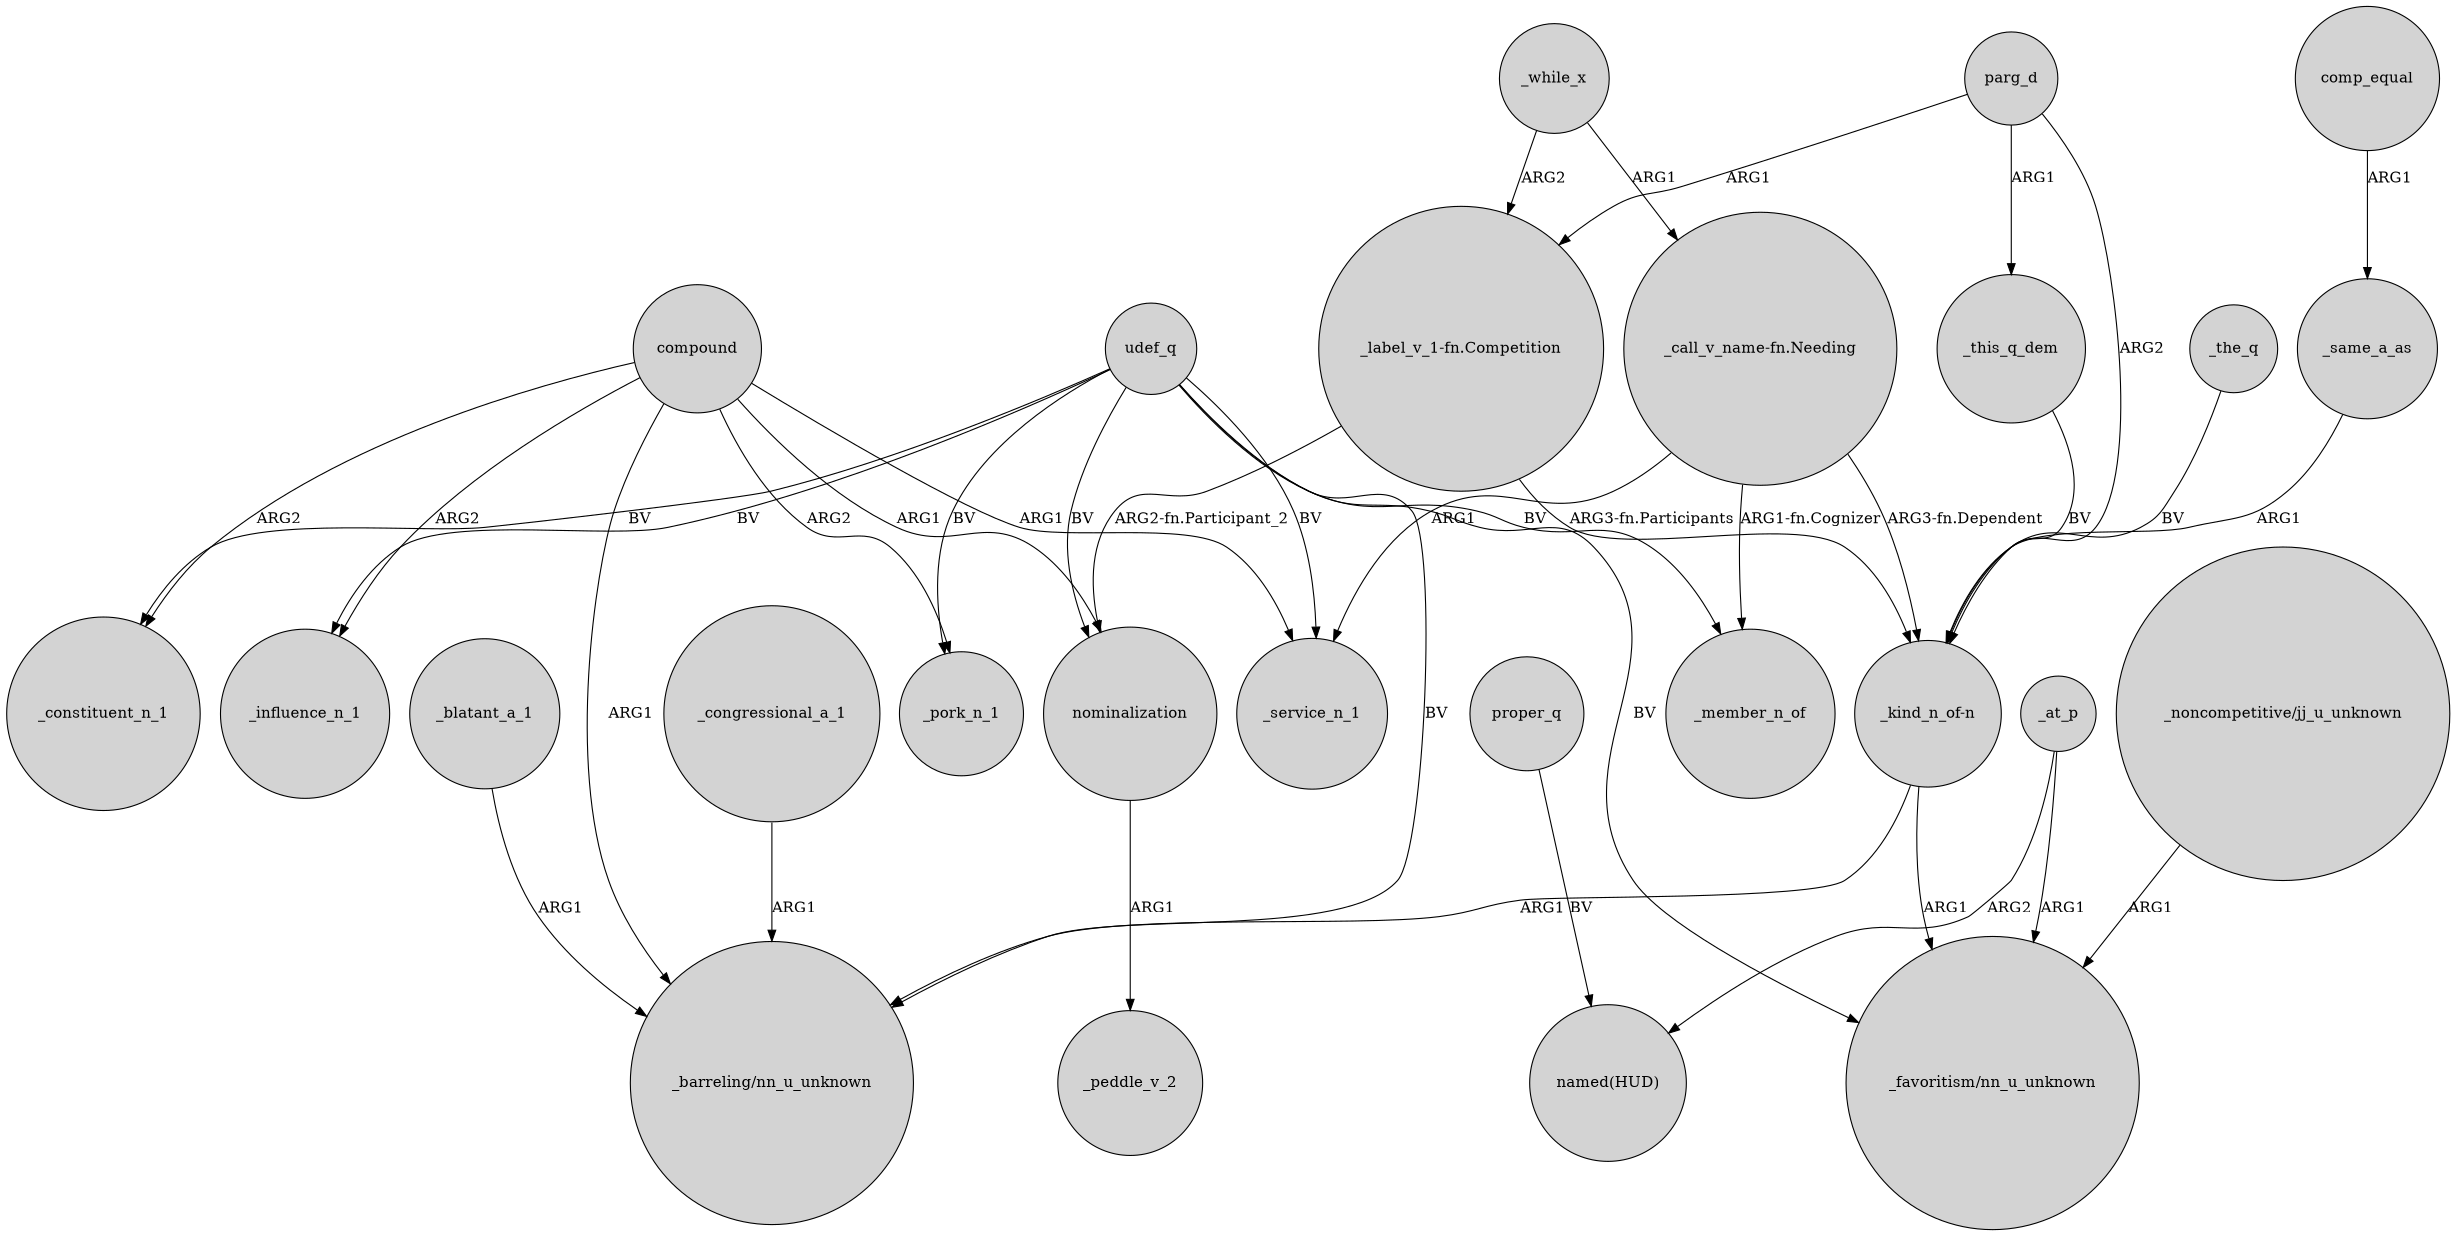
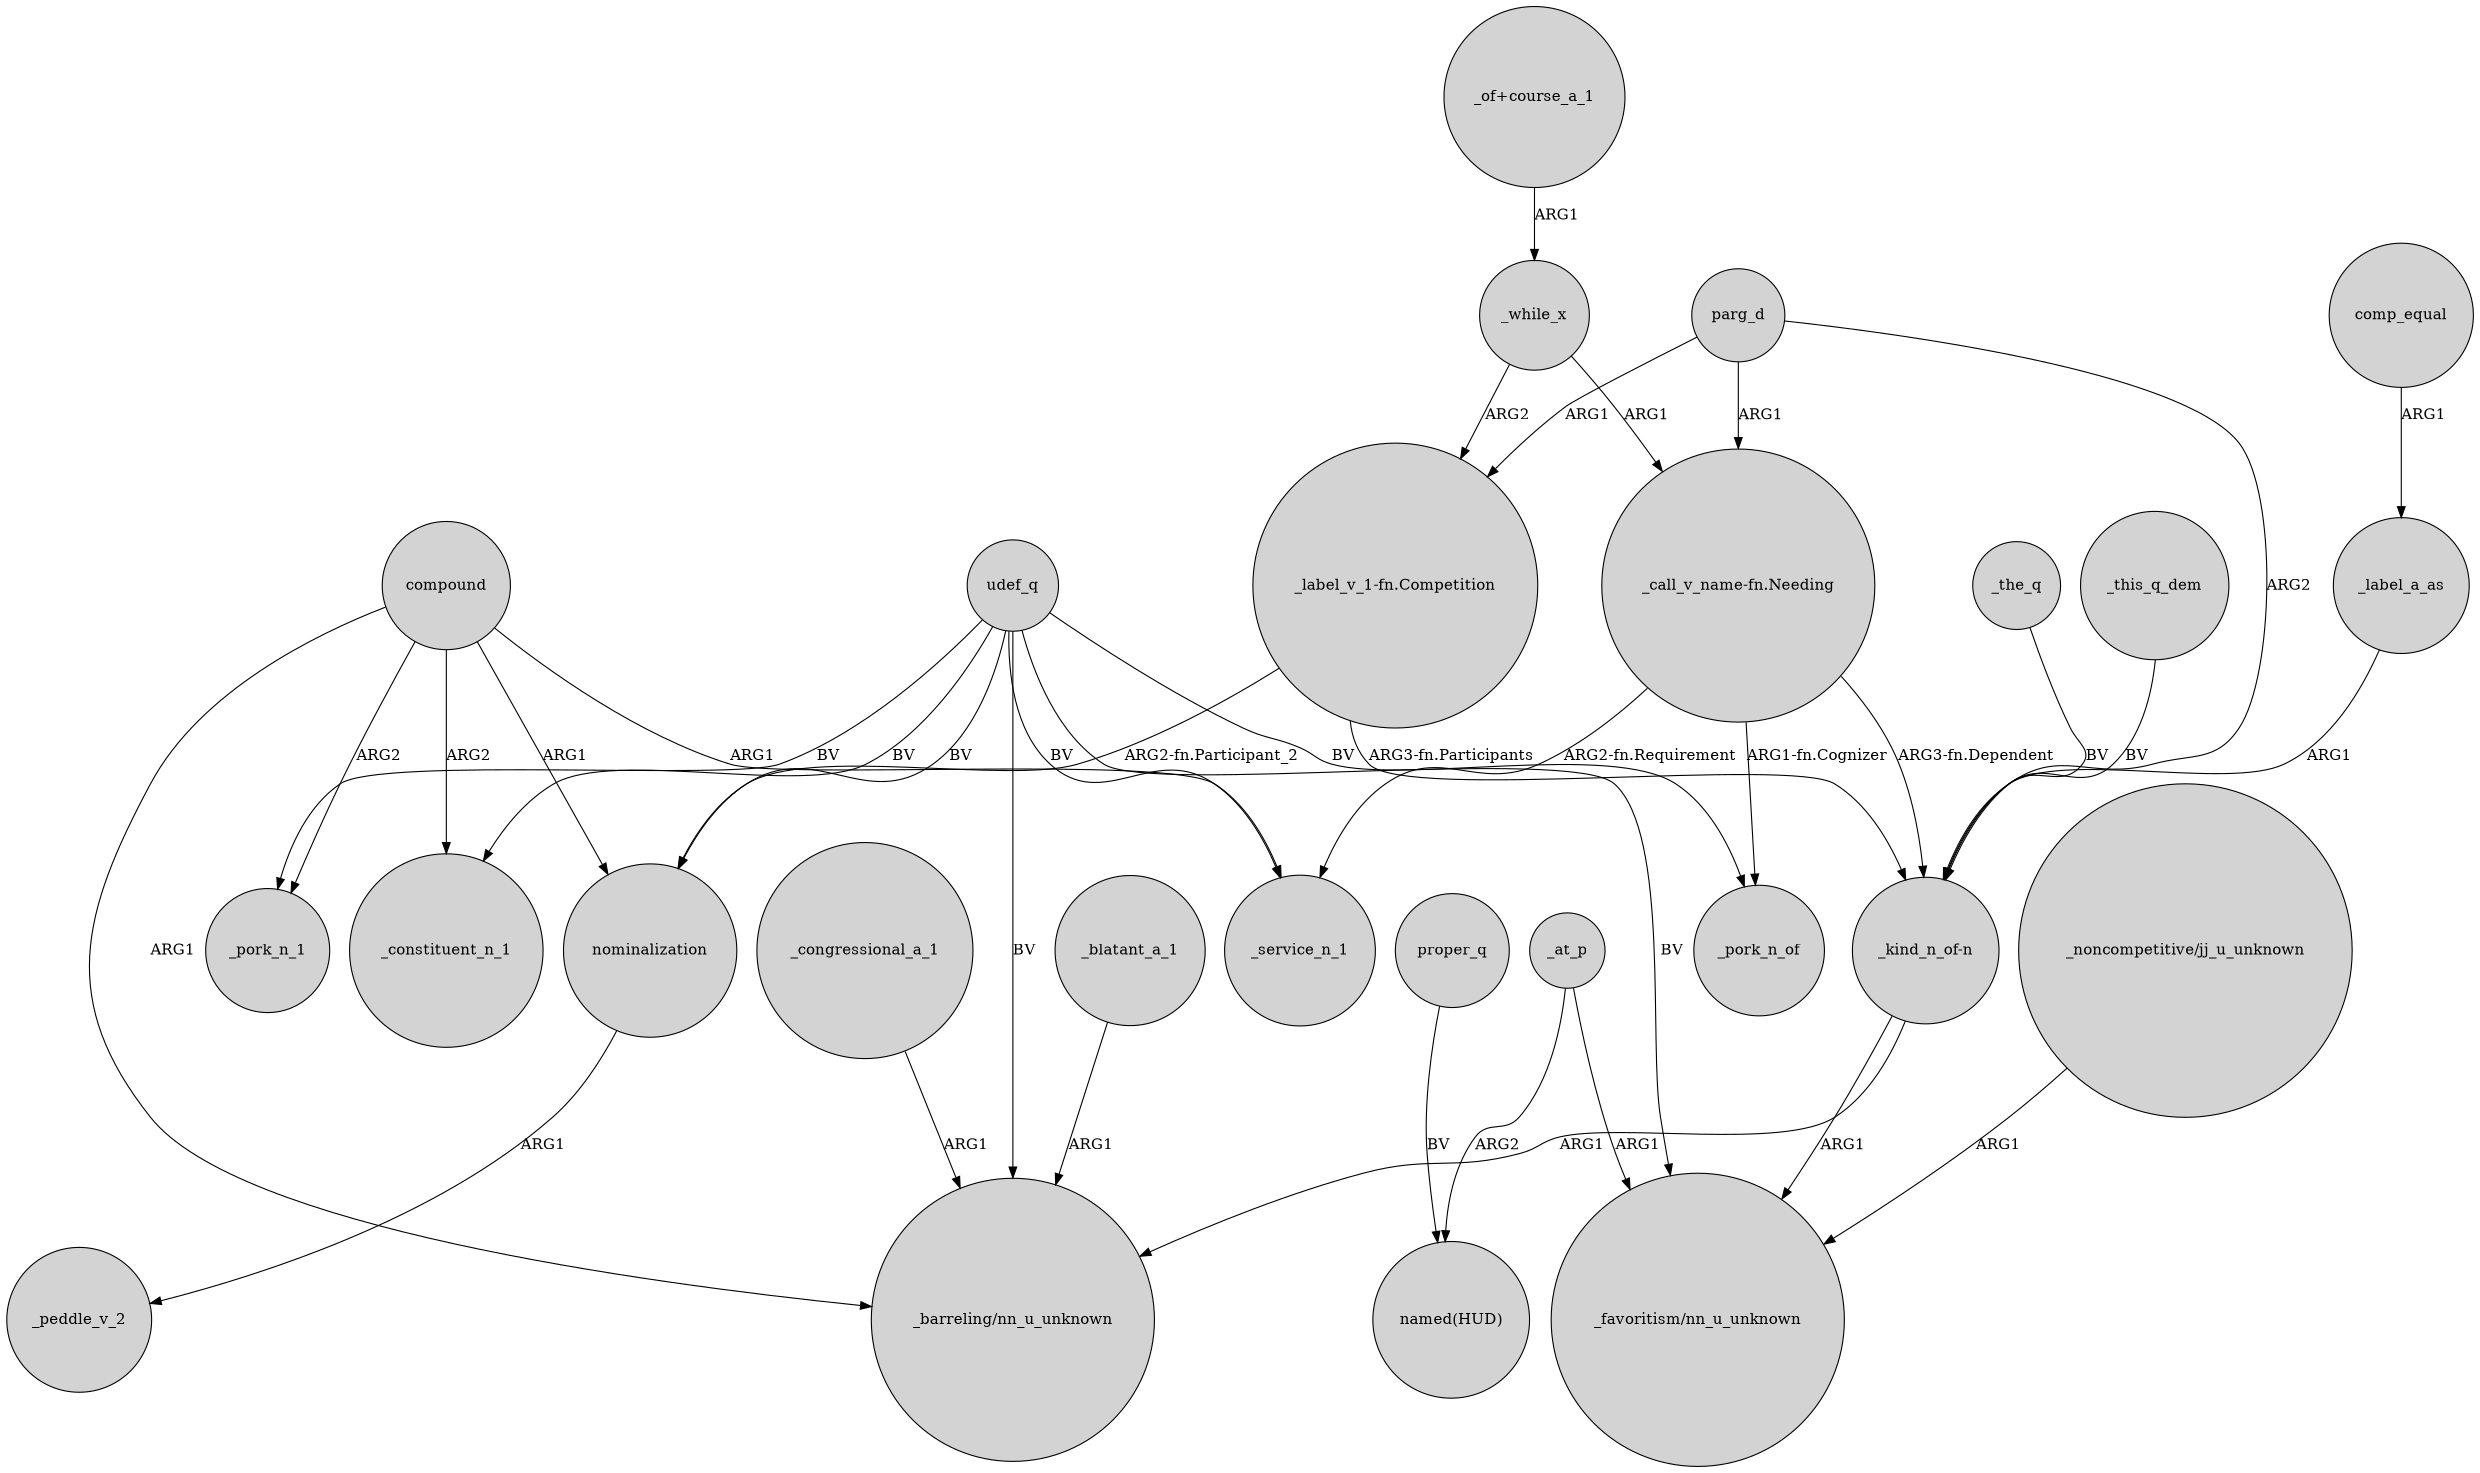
none -> (1534, 97)
(2011, 194) -> (1738, 400)
(2367, 349) -> (2401, 586)
(1454, 519) -> (1650, 756)
(305, 714) -> none
(1750, 714) -> (1759, 951)
